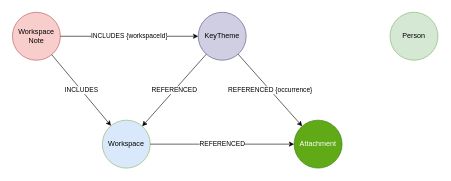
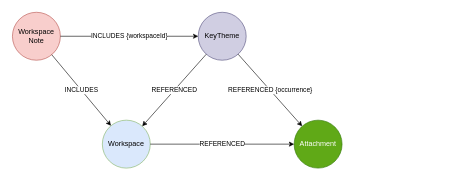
(414, 36) -> none
